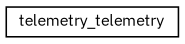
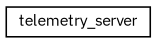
(92, 22) -> (78, 22)
